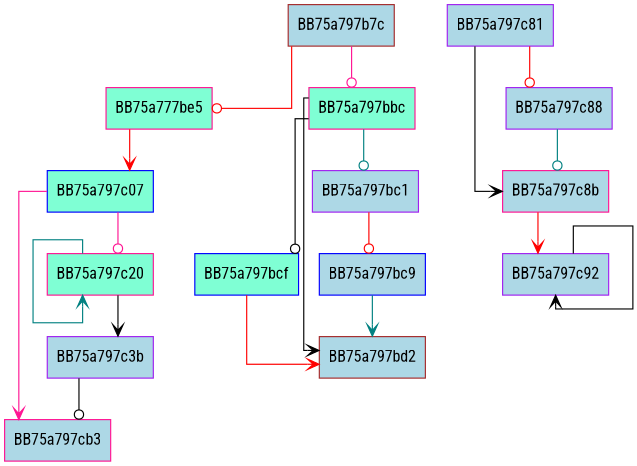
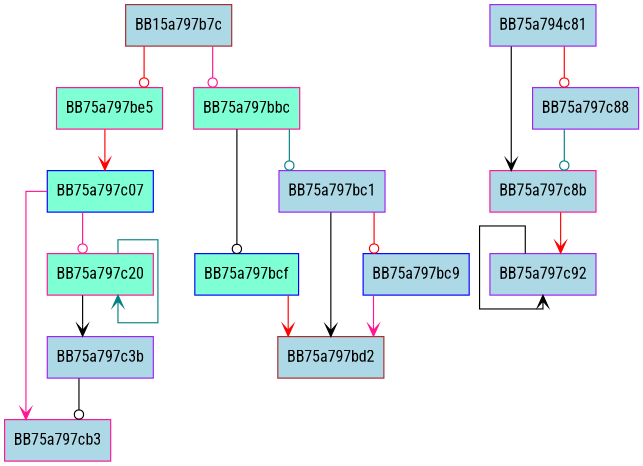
(341, 25) -> (179, 25)
(500, 25) -> (543, 25)
(159, 108) -> (110, 108)
(304, 224) -> (331, 269)
(372, 310) -> (373, 310)
